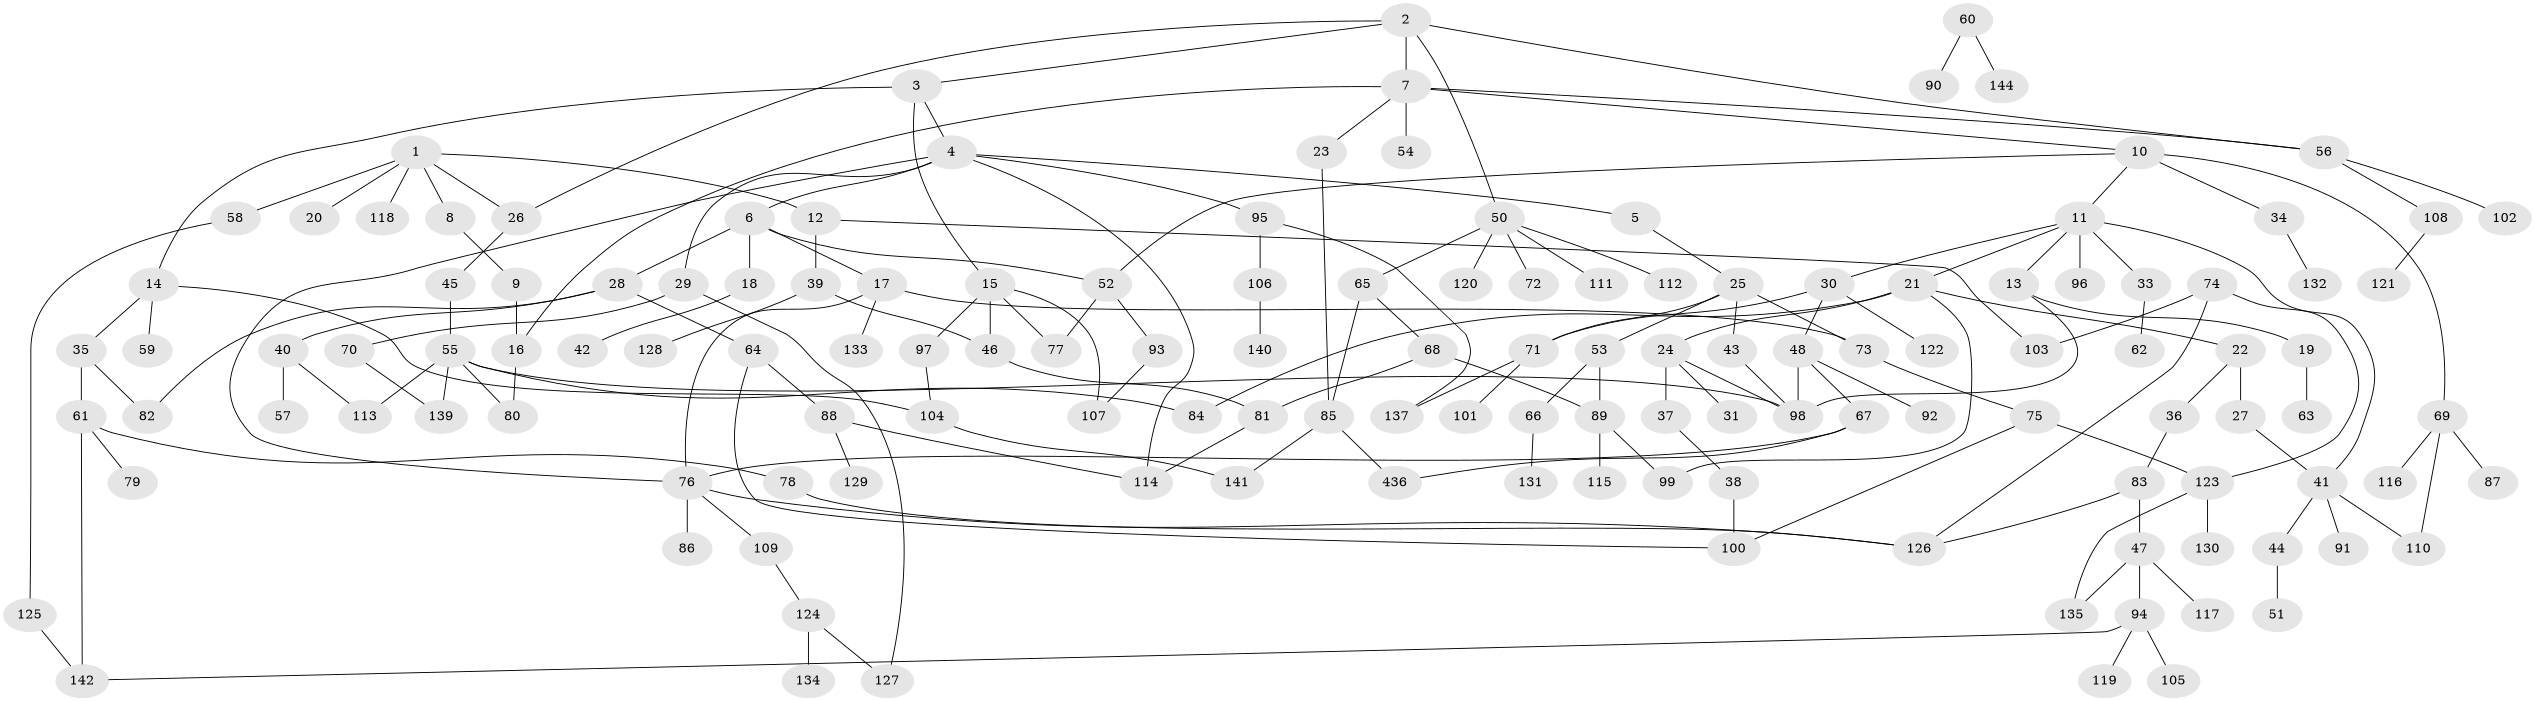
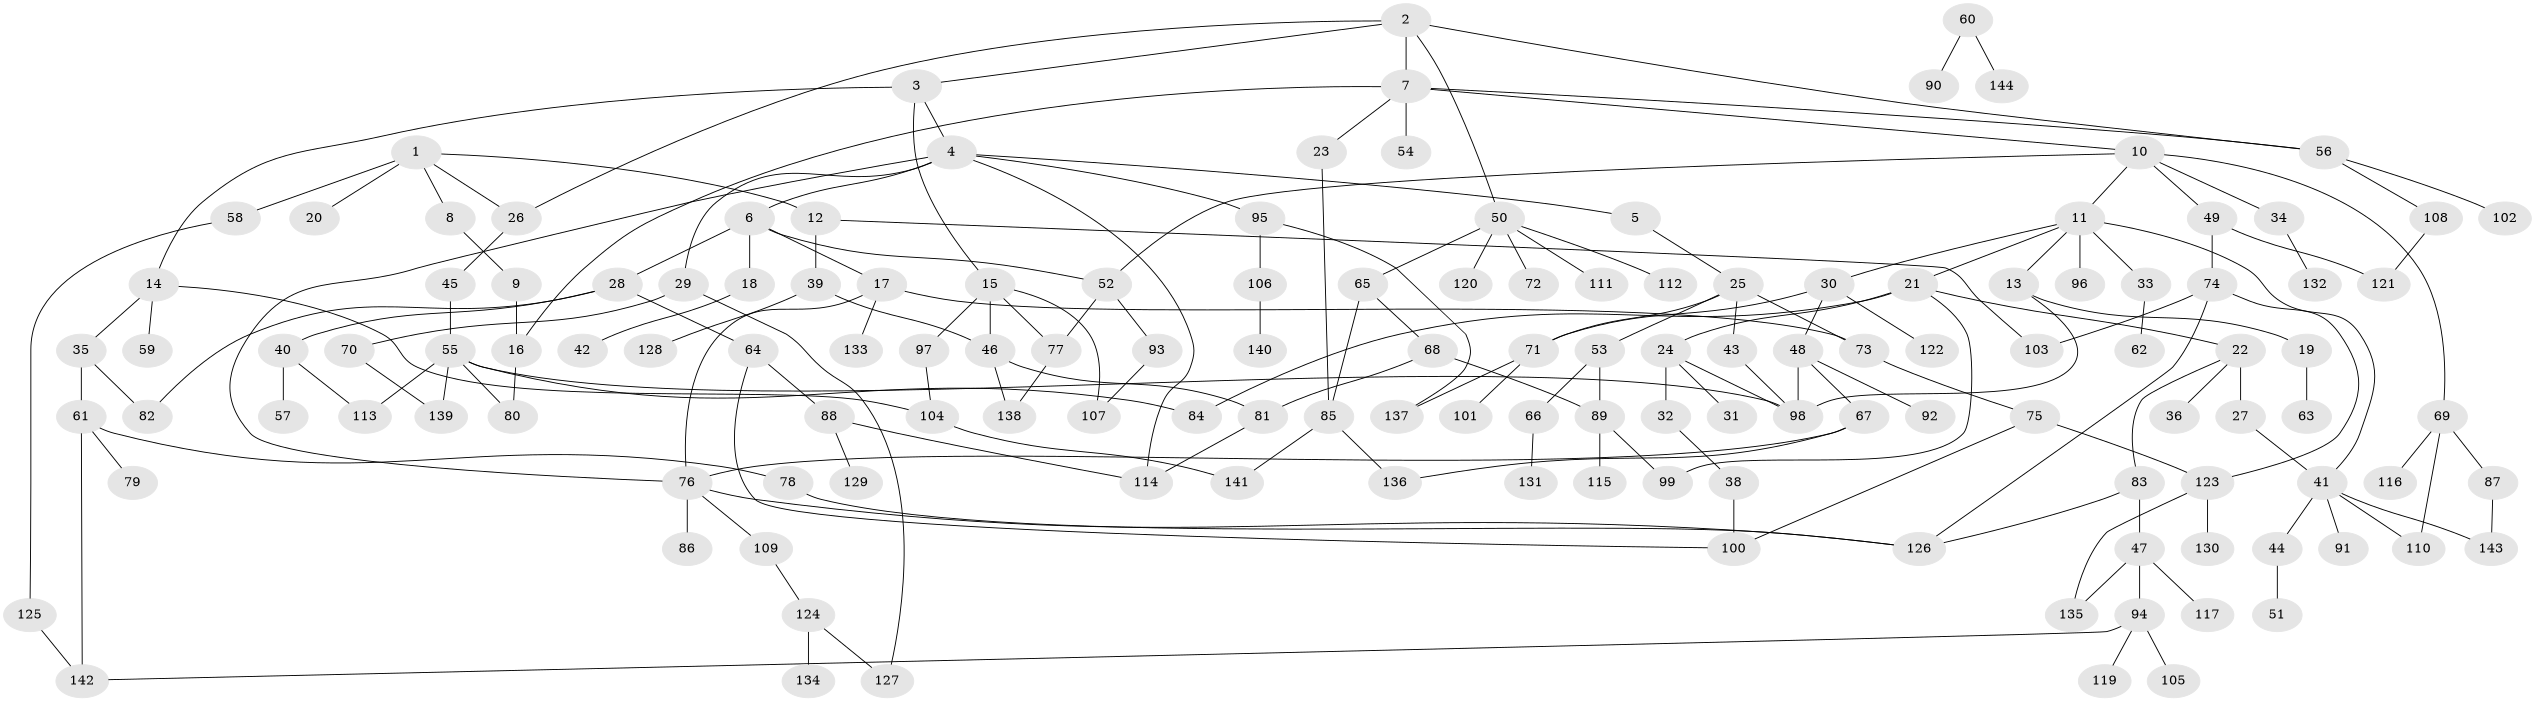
(382, 218) -> none
none -> (2212, 218)
none -> (1009, 417)
(1666, 417) -> (1666, 417)
(2157, 450) -> (2150, 394)
(1395, 483) -> (1395, 483)
none -> (2491, 549)
